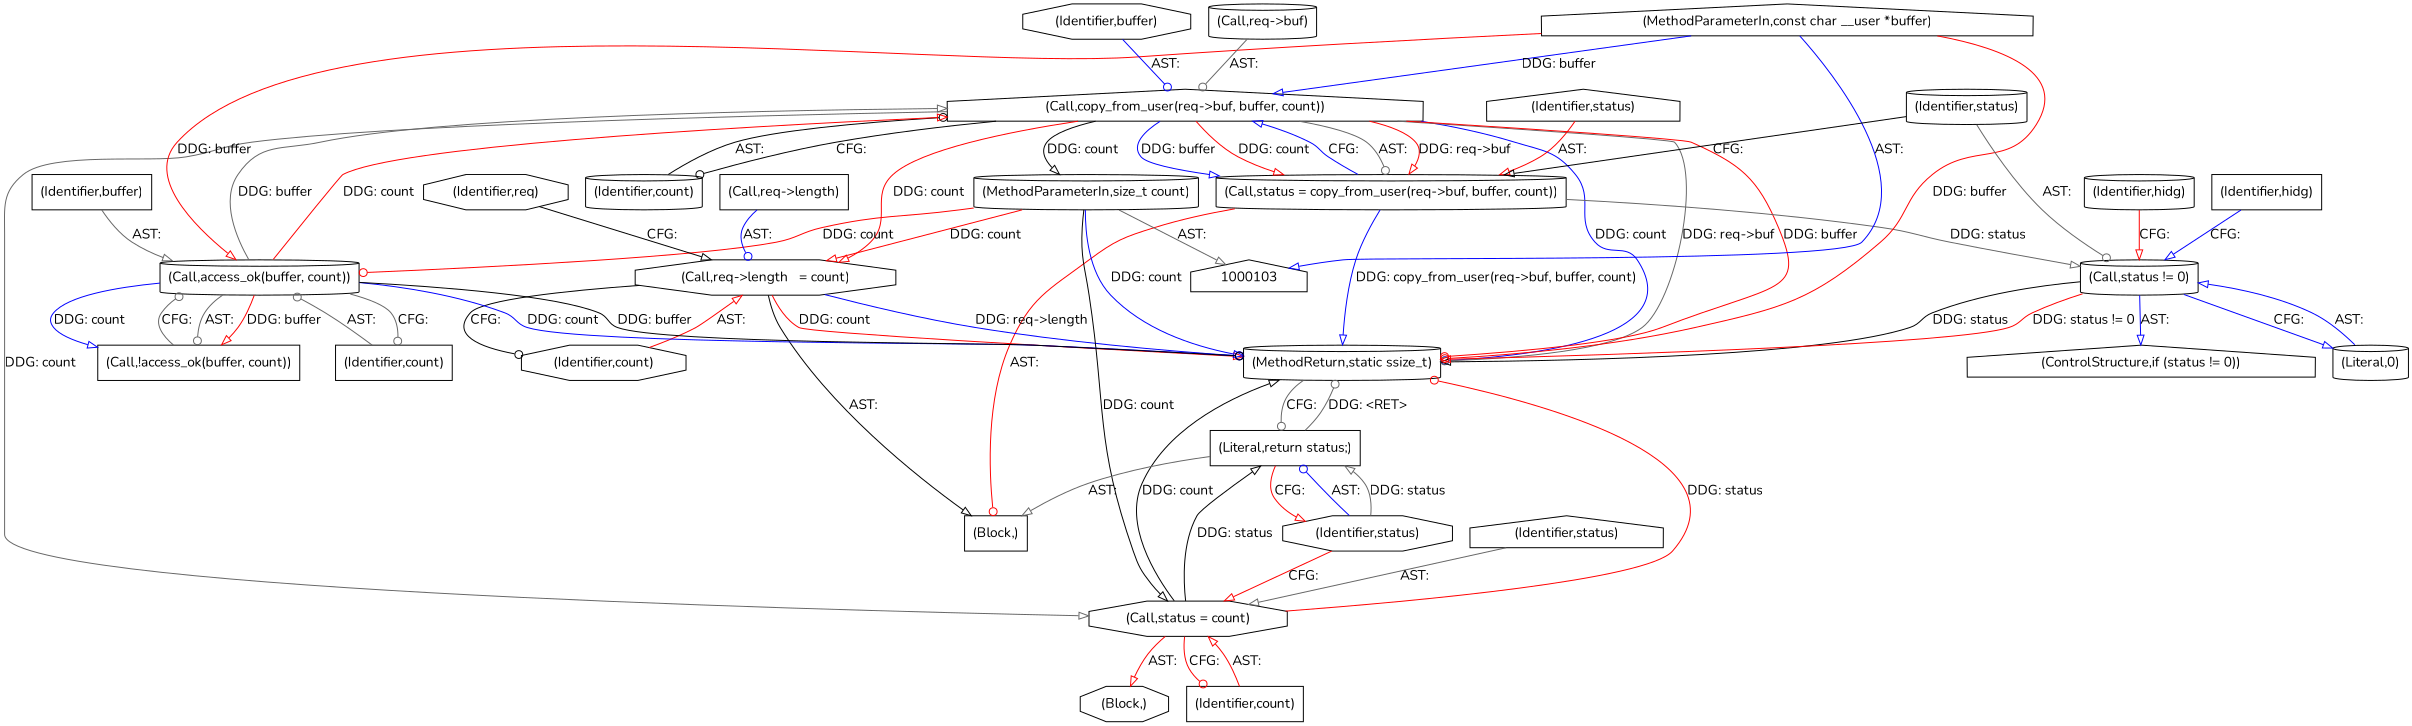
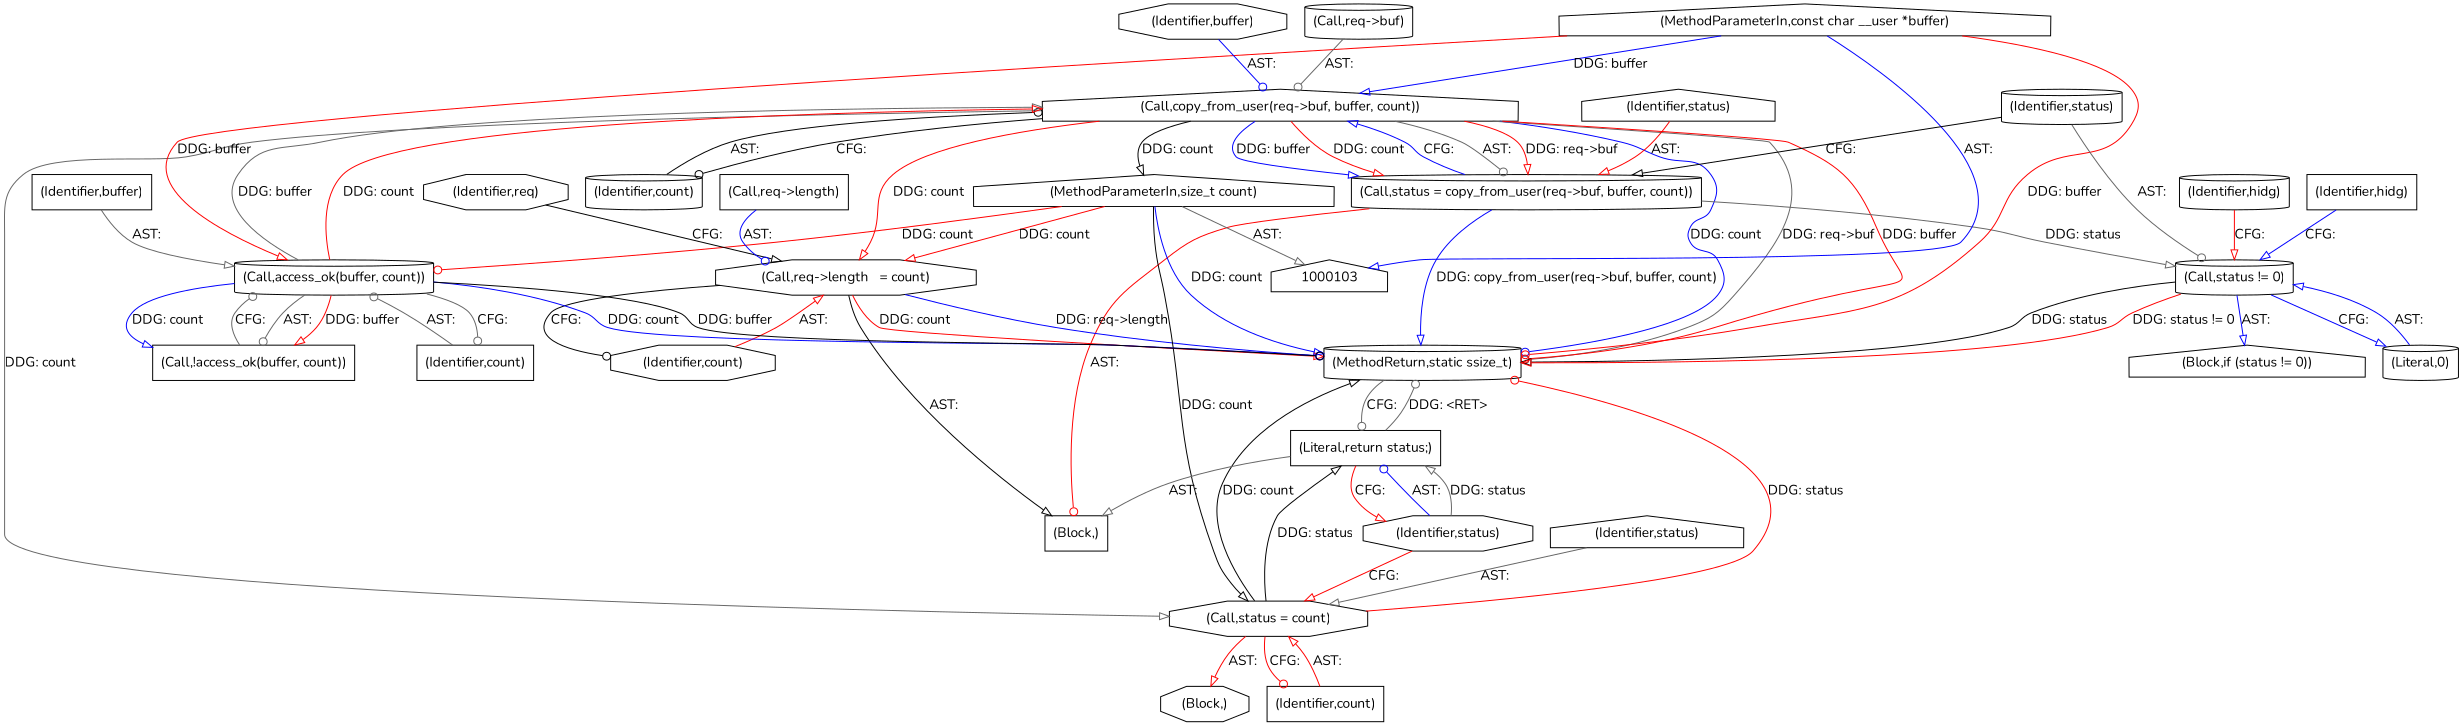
(1086, 192) -> (1154, 192)
(2141, 363) -> (2247, 363)
